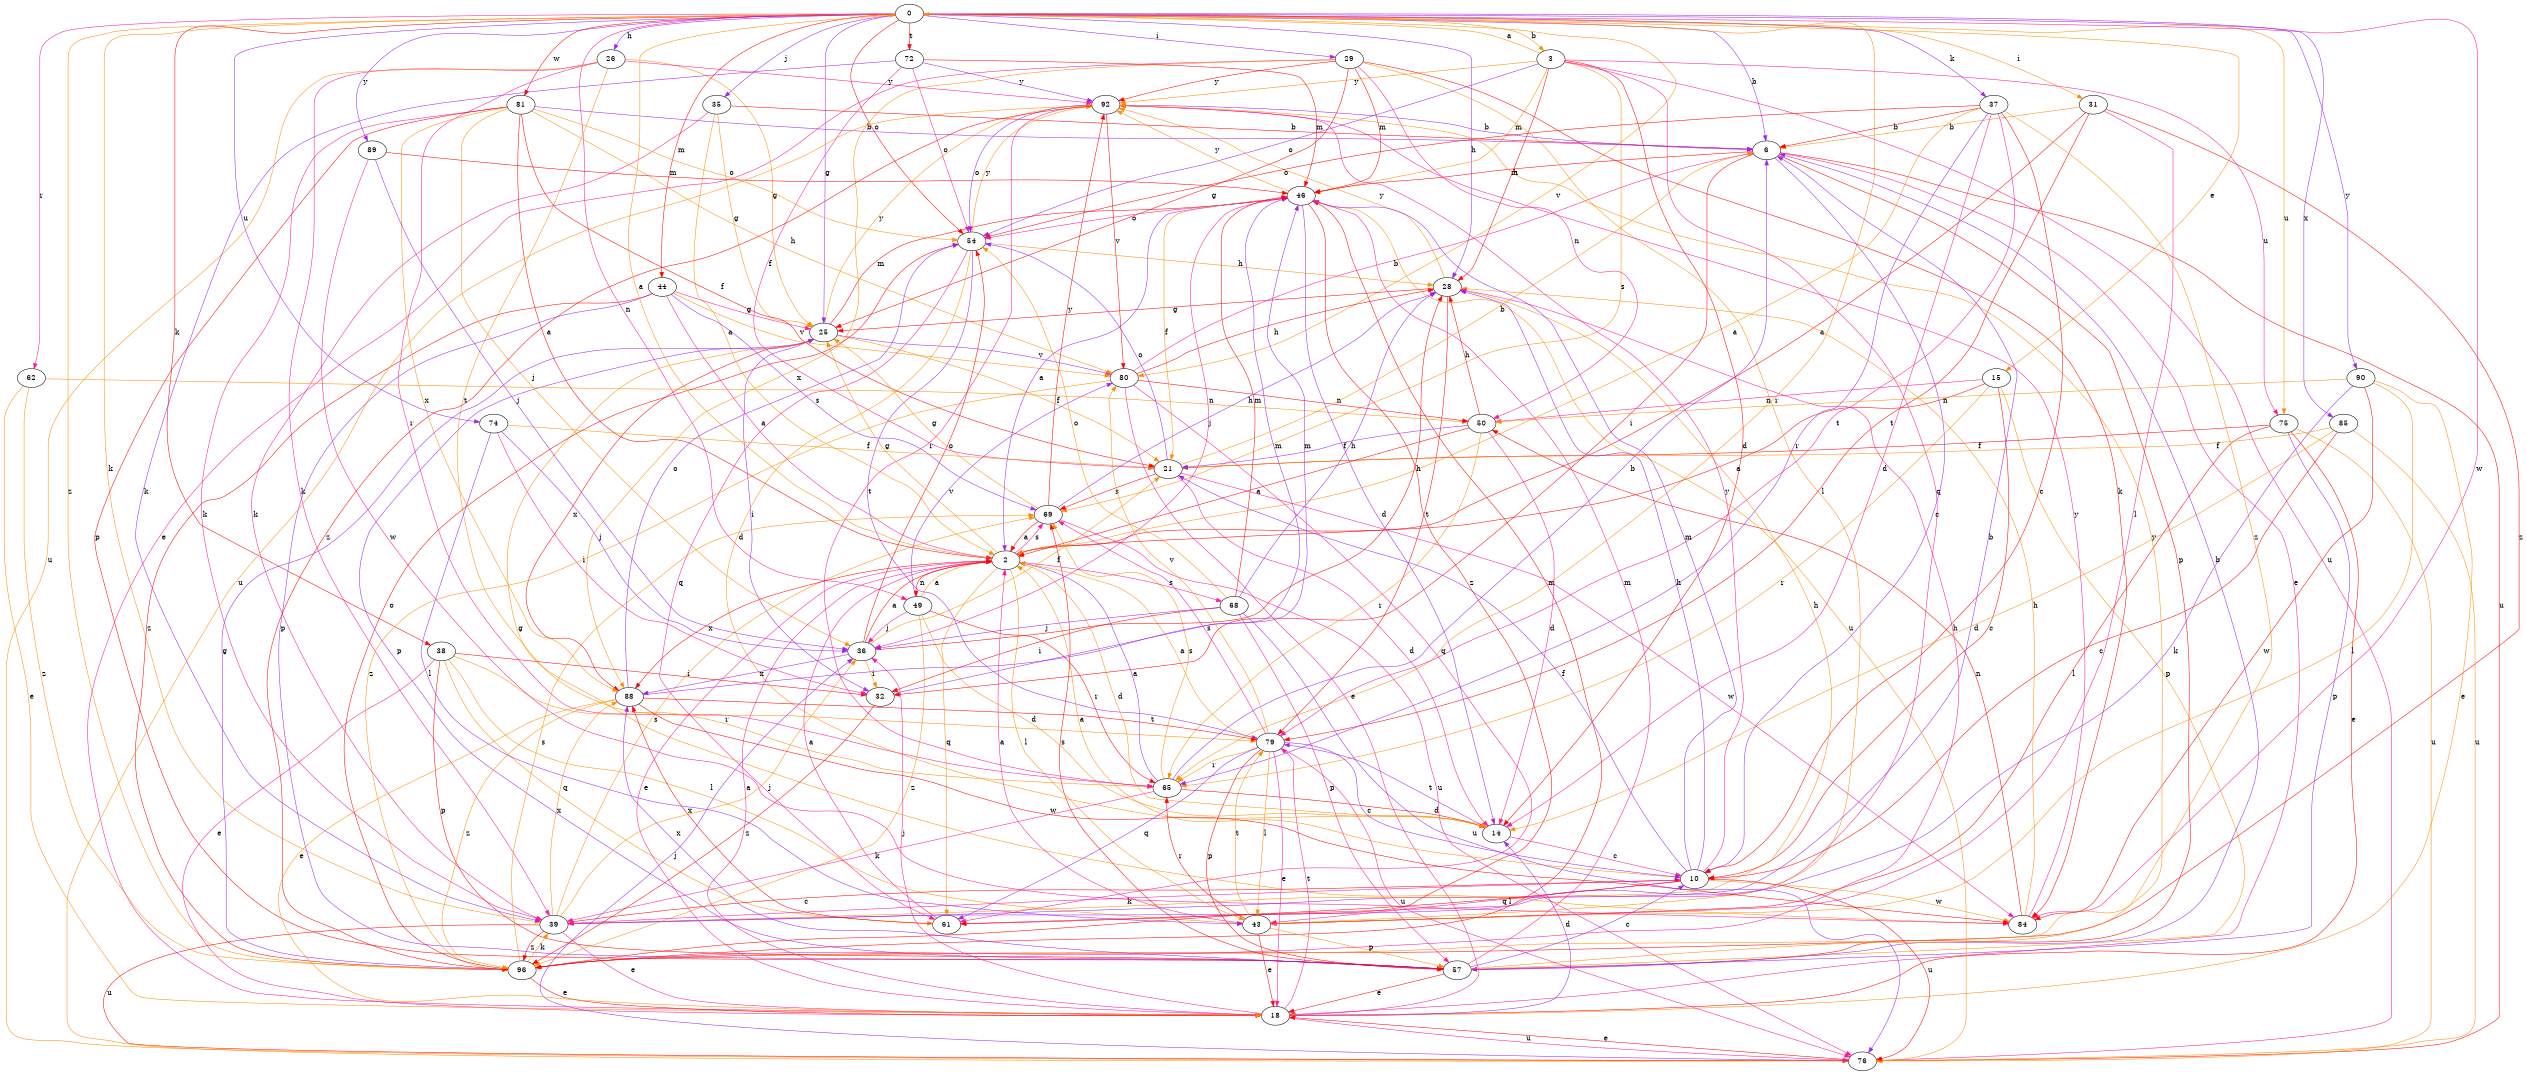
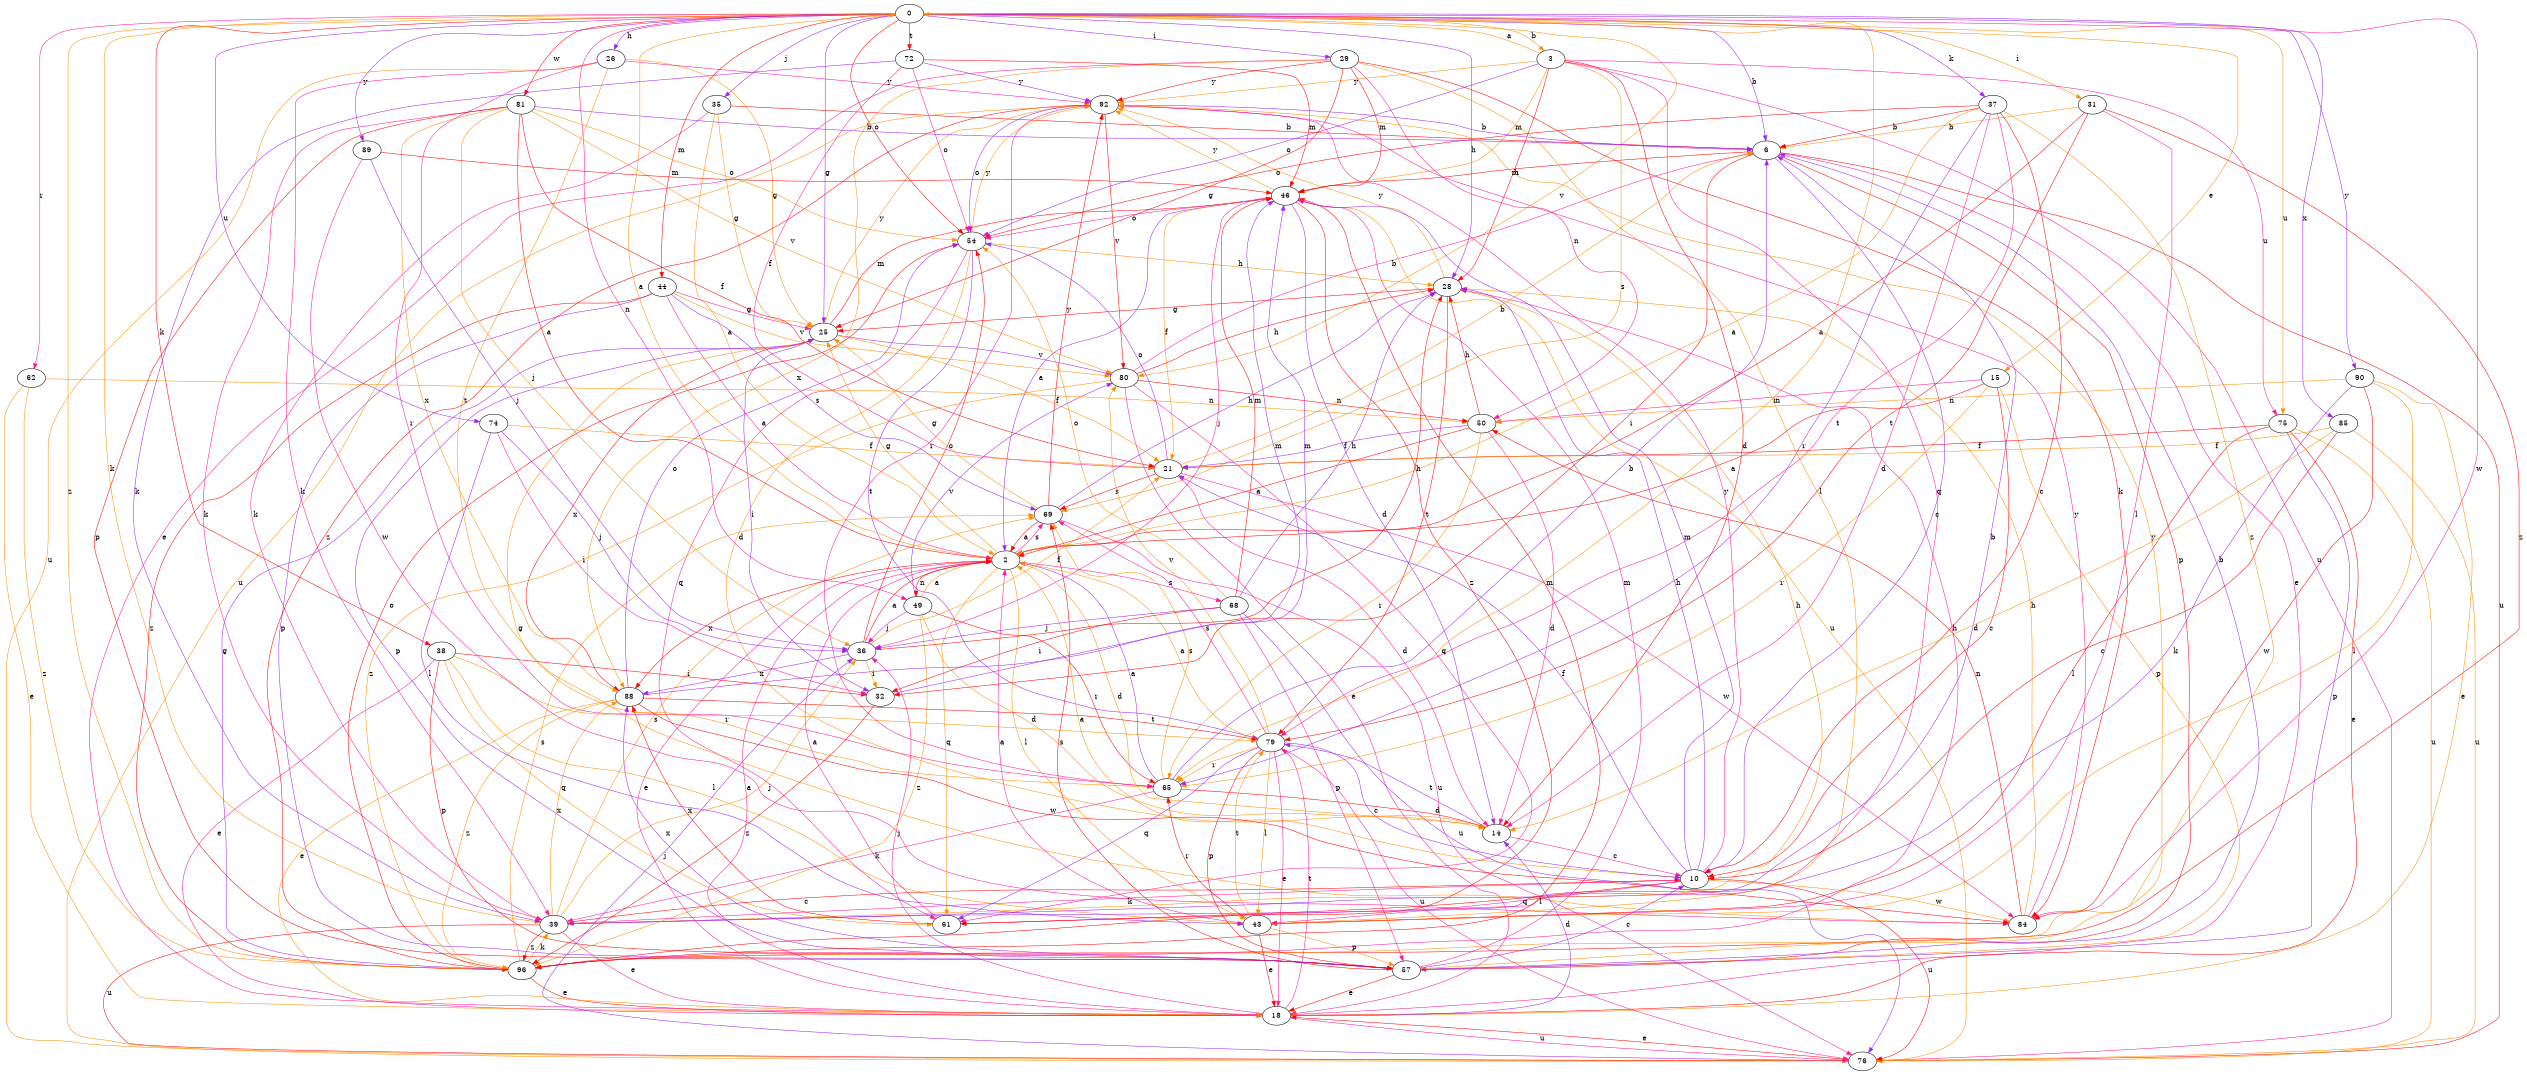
(793, 241) -> (793, 241)
